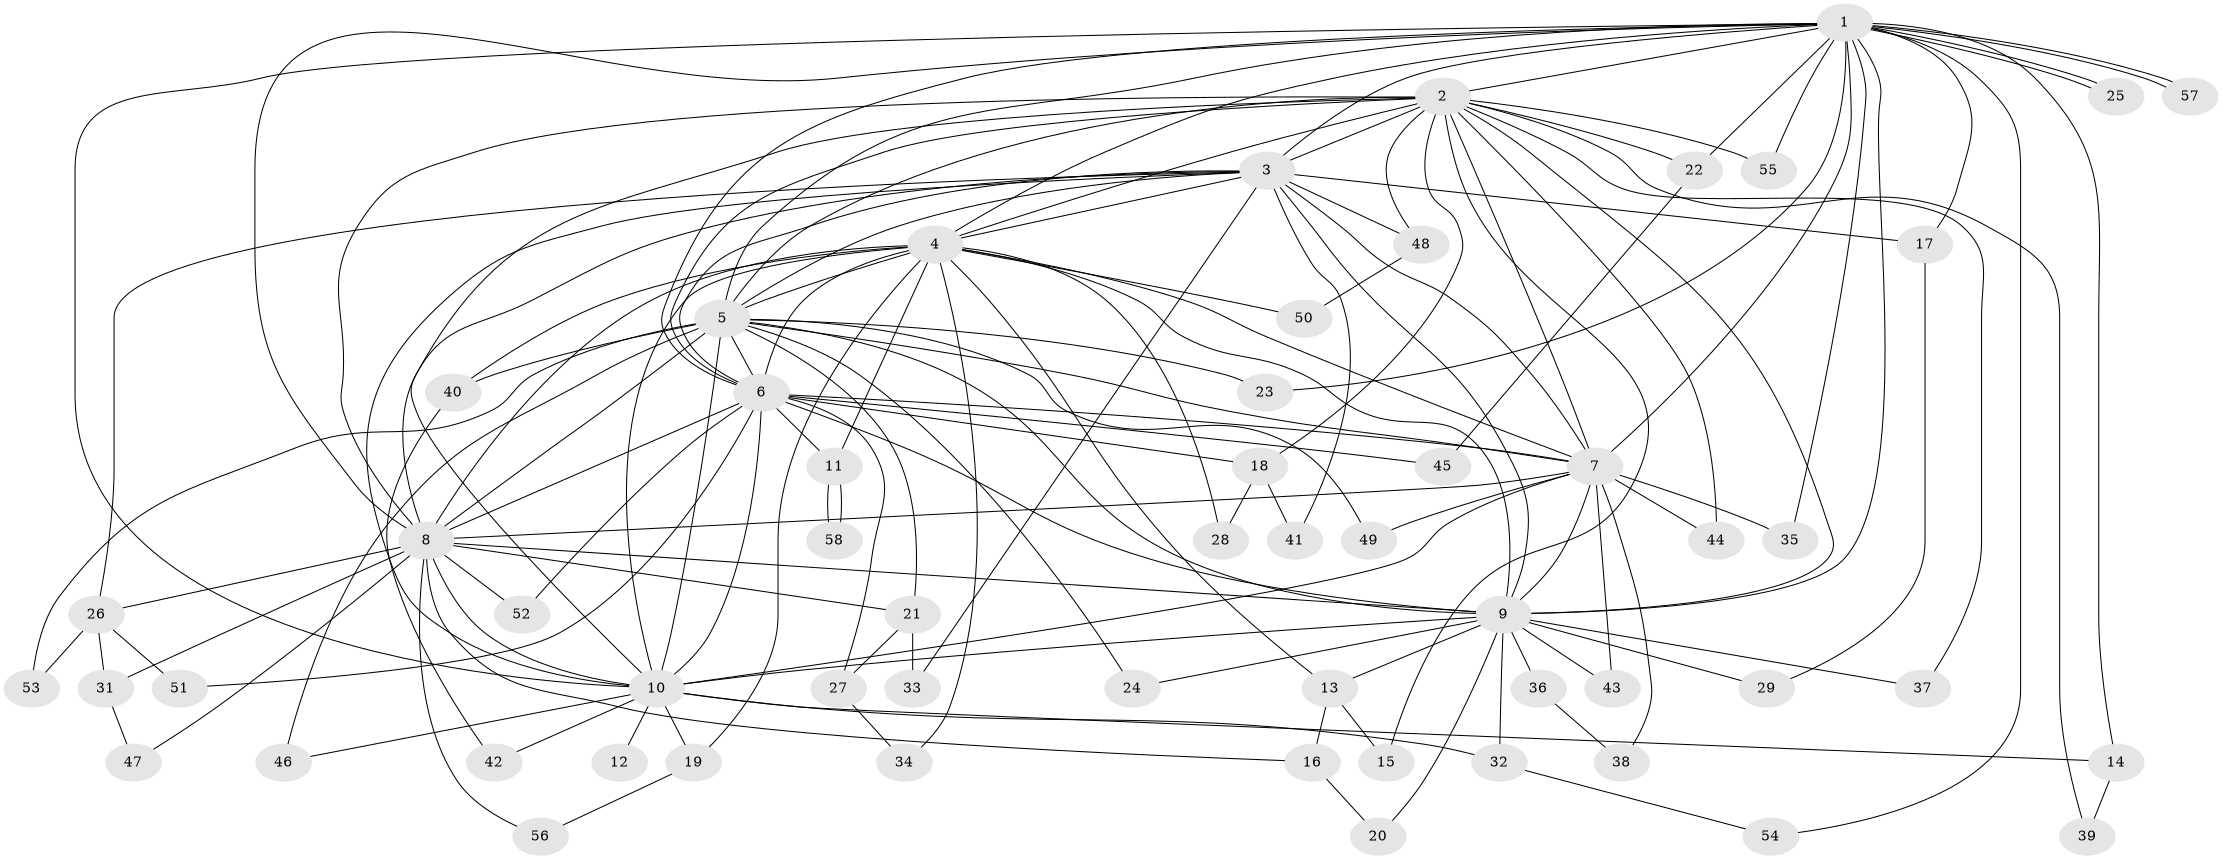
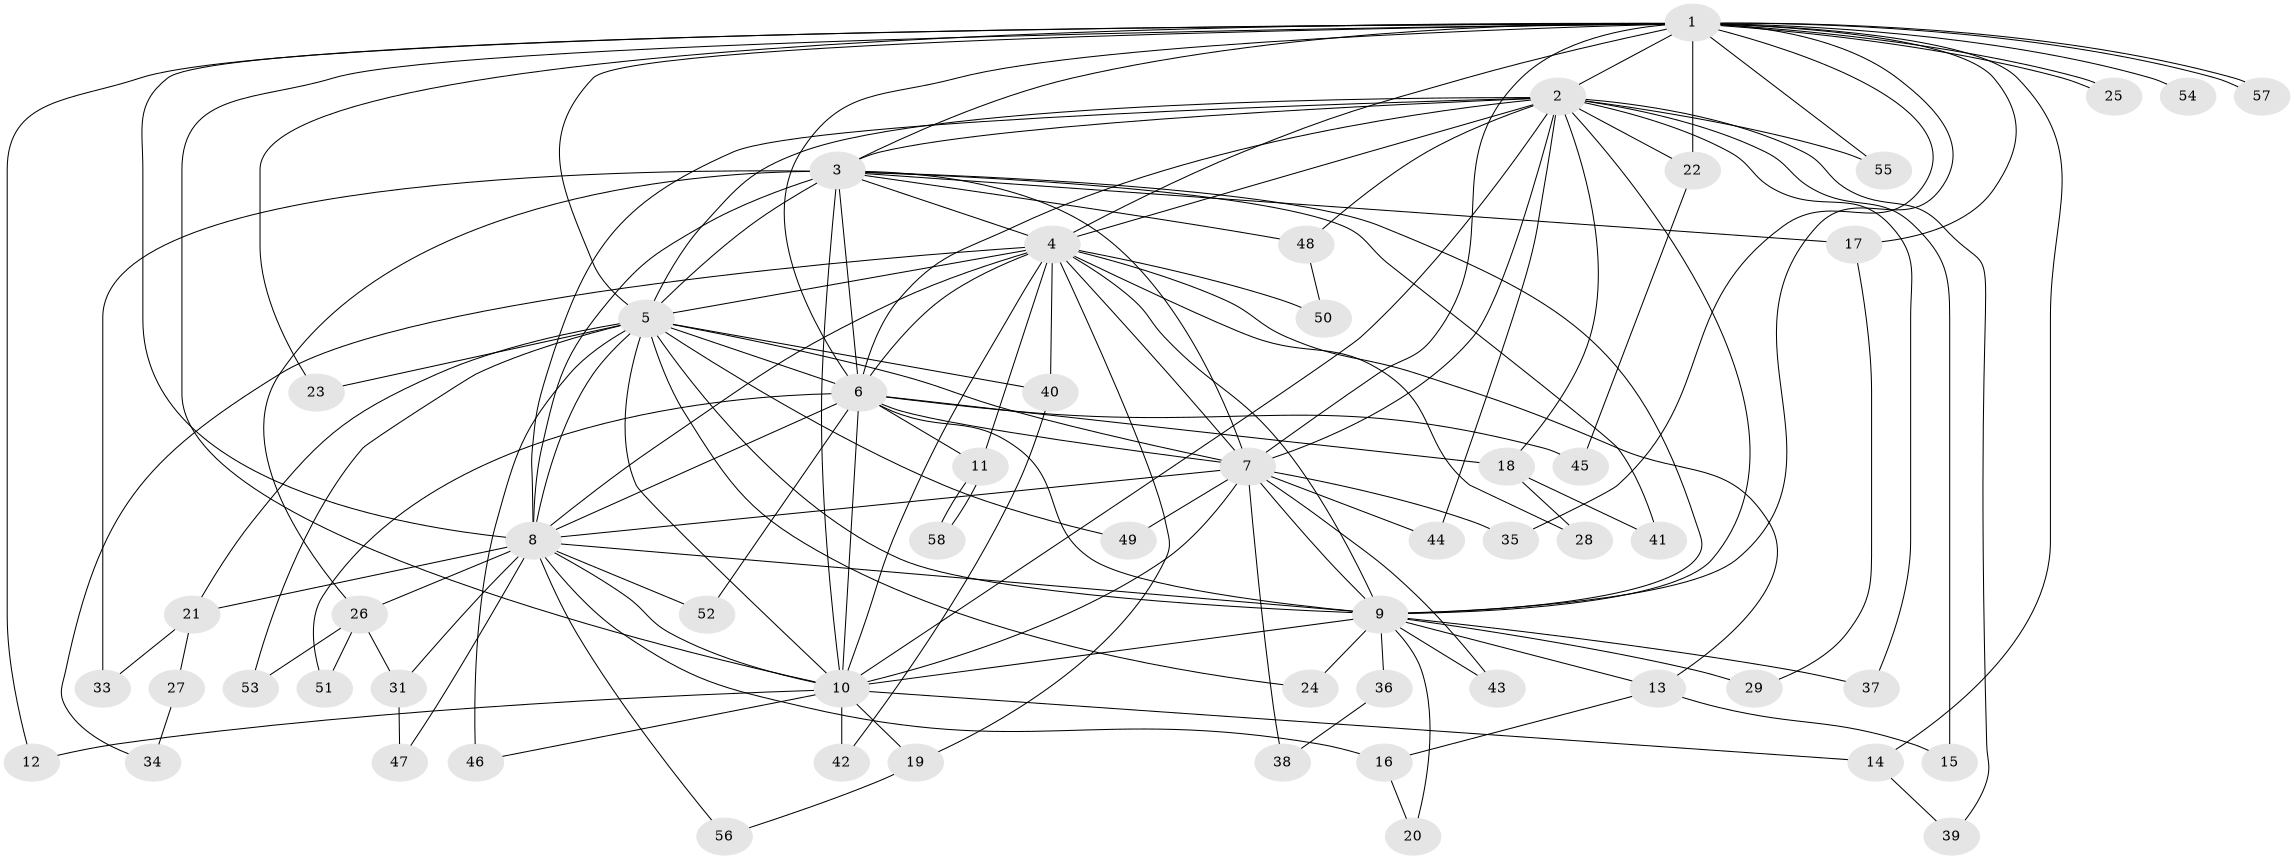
none -> (128, 82)
(882, 510) -> none
(1500, 763) -> none
